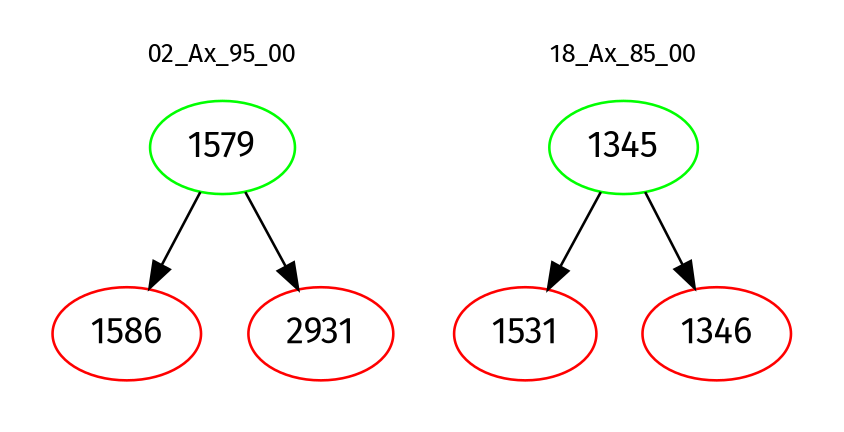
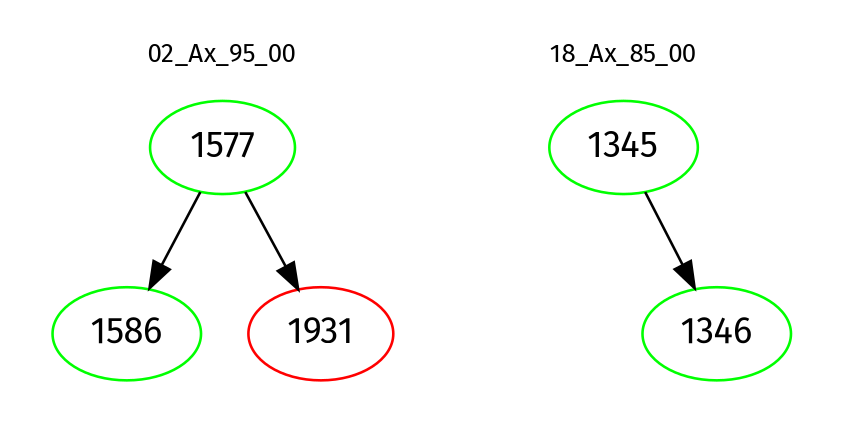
(223, 147) -> (223, 147)
(127, 334) -> (127, 334)
(321, 334) -> (321, 334)
(525, 334) -> none
(717, 334) -> (717, 334)
